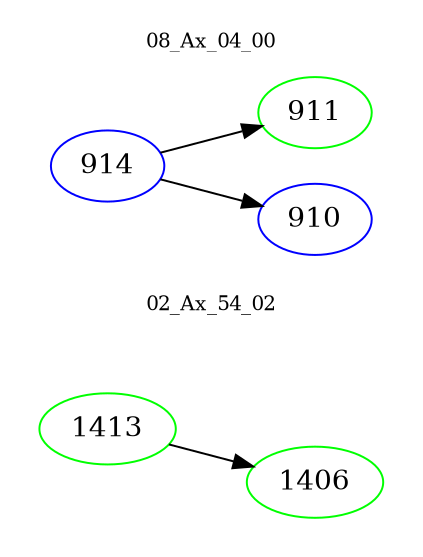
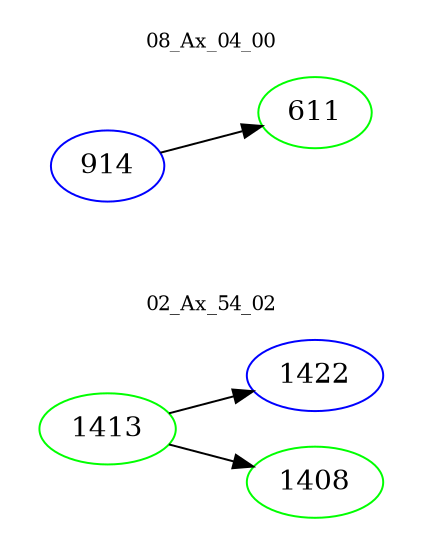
(315, 113) -> (315, 113)
(315, 219) -> none
none -> (315, 376)
(315, 482) -> (315, 482)
